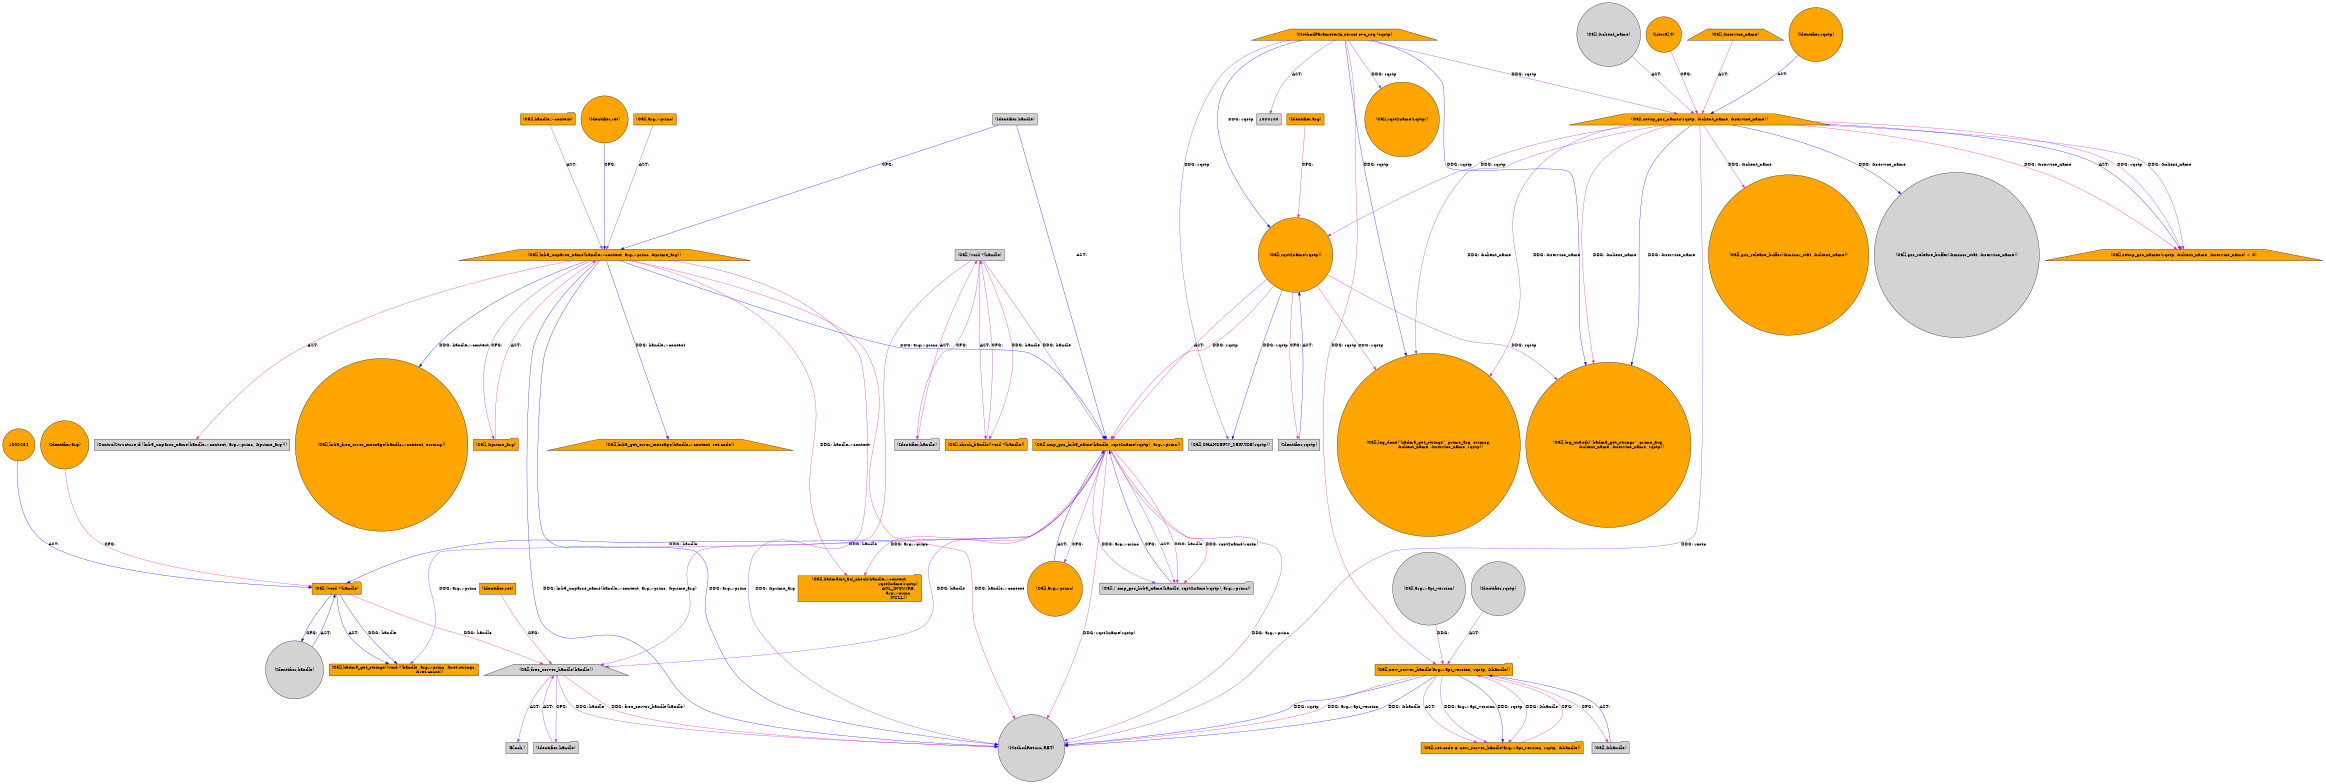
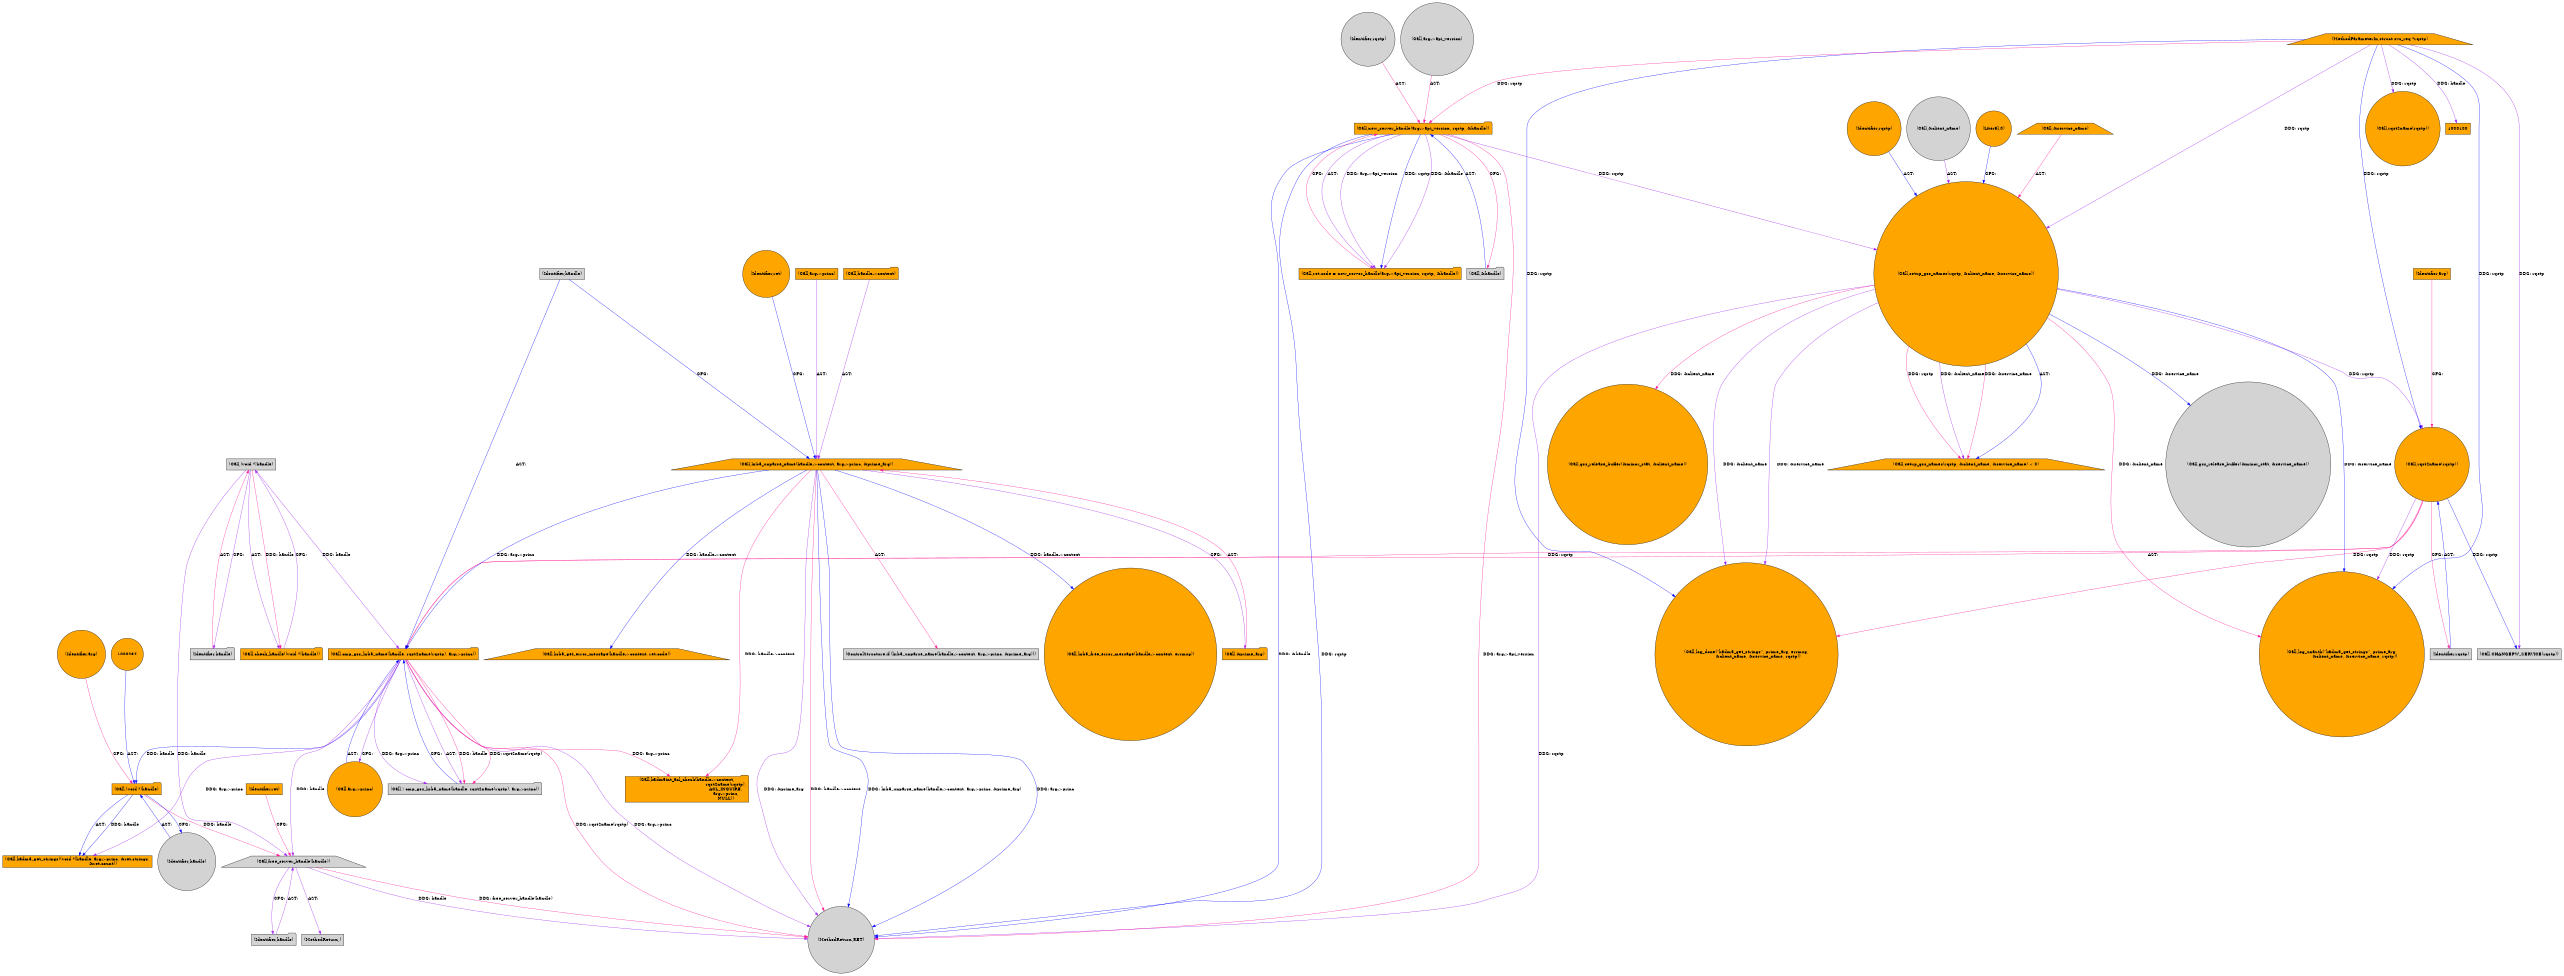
(1298, 74) -> (2451, 84)
(1683, 81) -> (1987, 163)
(1269, 119) -> (2458, 129)
(1700, 119) -> (1966, 274)
none -> (1658, 192)
(1444, 633) -> (1436, 84)
(517, 748) -> (323, 940)
